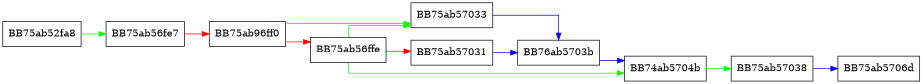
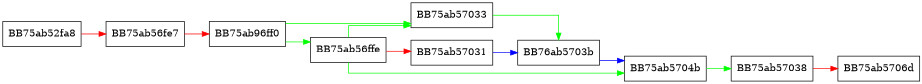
(535, 15) -> (535, 15)
(90, 34) -> (90, 34)
(295, 42) -> (295, 42)
(665, 69) -> (665, 69)
(822, 69) -> (822, 69)
